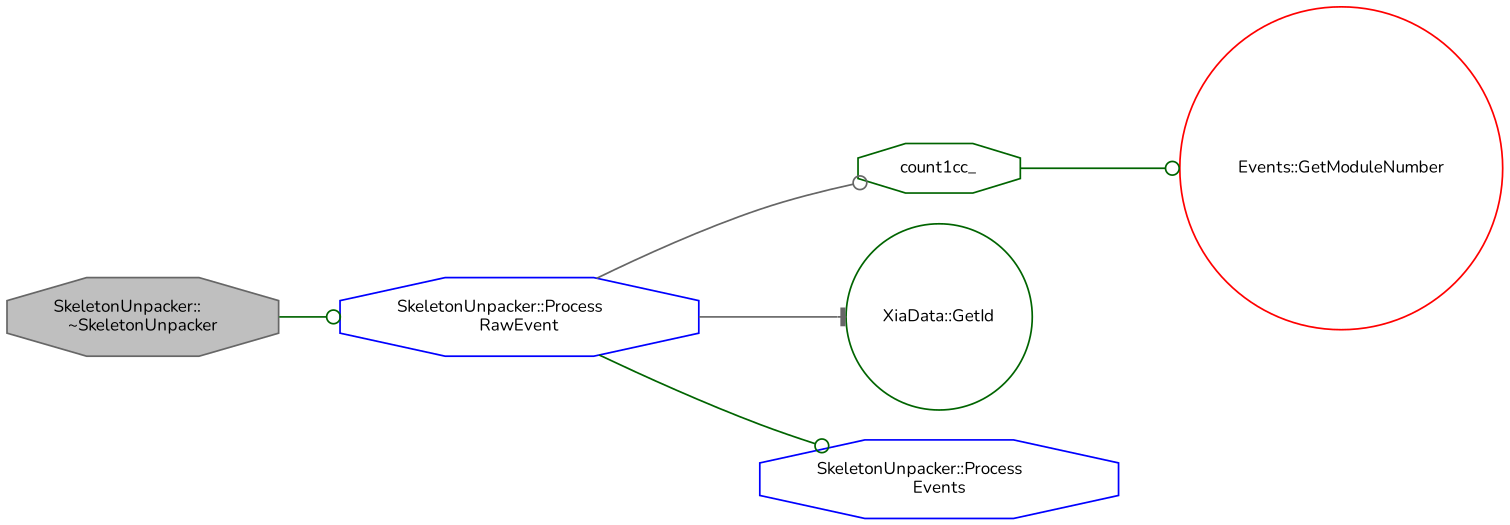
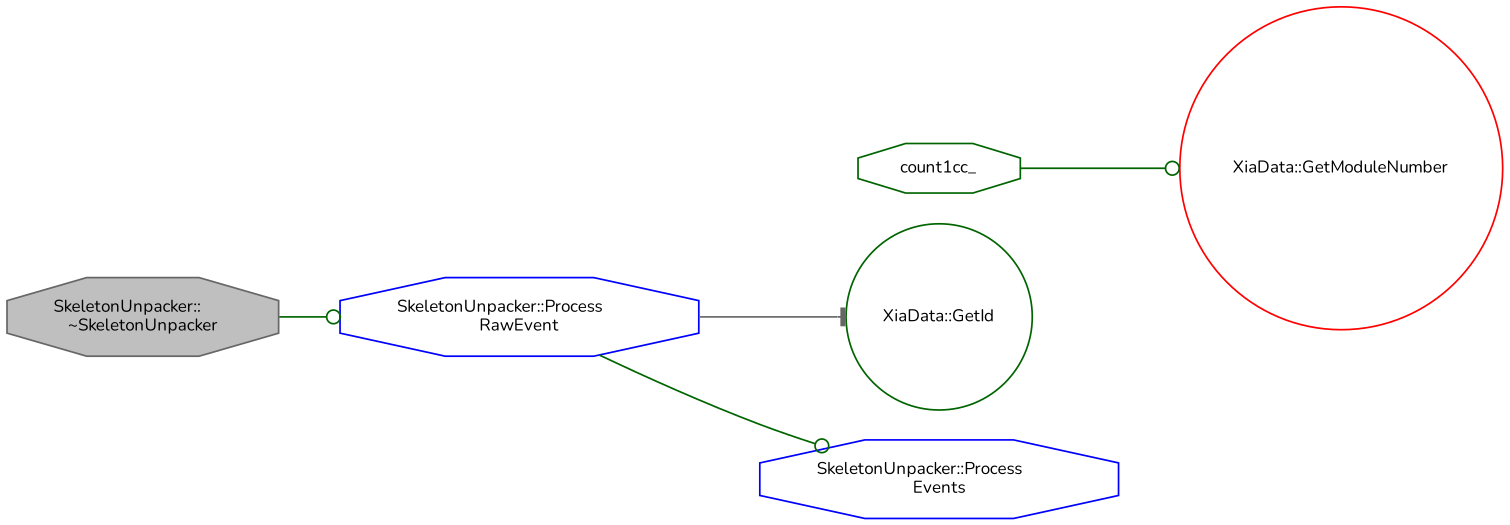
(1341, 168) -> (1341, 168)
(722, 223) -> none
